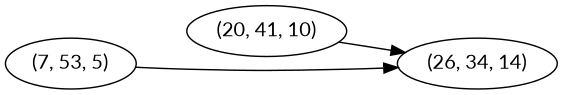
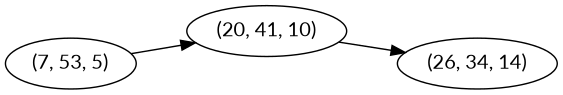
(260, 70) -> (156, 49)
